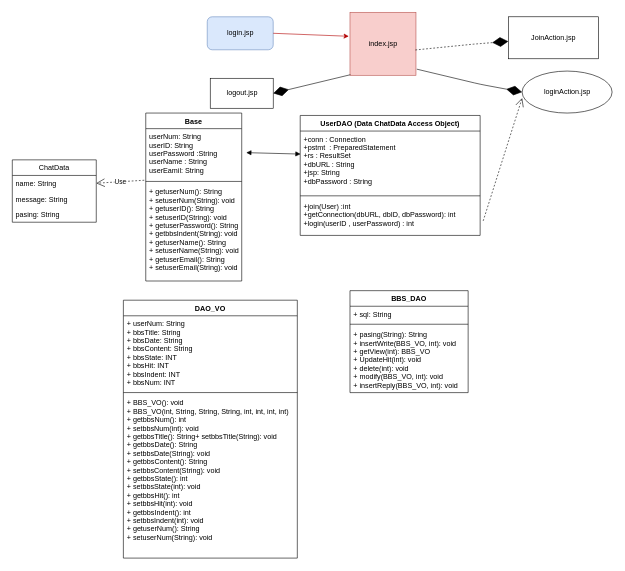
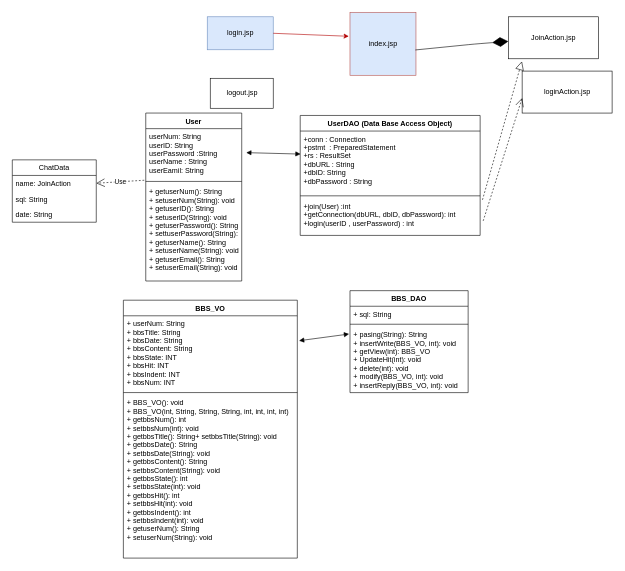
(240, 33) -> (240, 33)
(383, 44) -> (383, 44)
(451, 46) -> (451, 46)
(461, 80) -> none
(319, 82) -> none
(567, 92) -> (567, 92)
(194, 121) -> (194, 121)
(390, 124) -> (390, 124)
(336, 139) -> (336, 139)
none -> (497, 151)
(37, 184) -> (44, 184)
(191, 192) -> (191, 192)
(43, 199) -> (34, 199)
(40, 215) -> (37, 215)
(210, 308) -> (210, 308)
none -> (324, 337)
